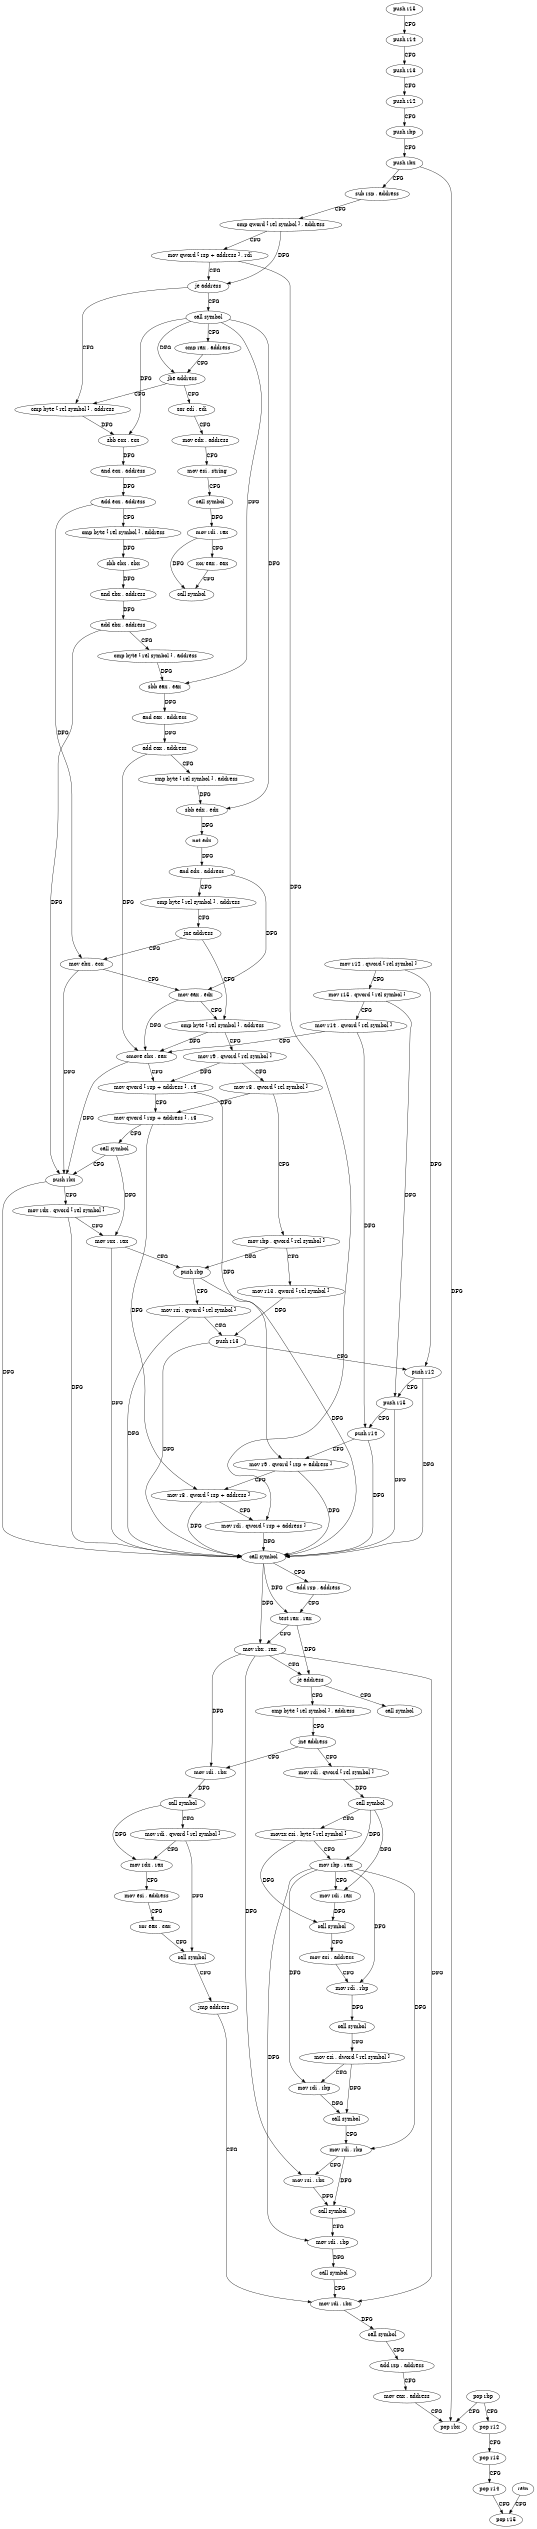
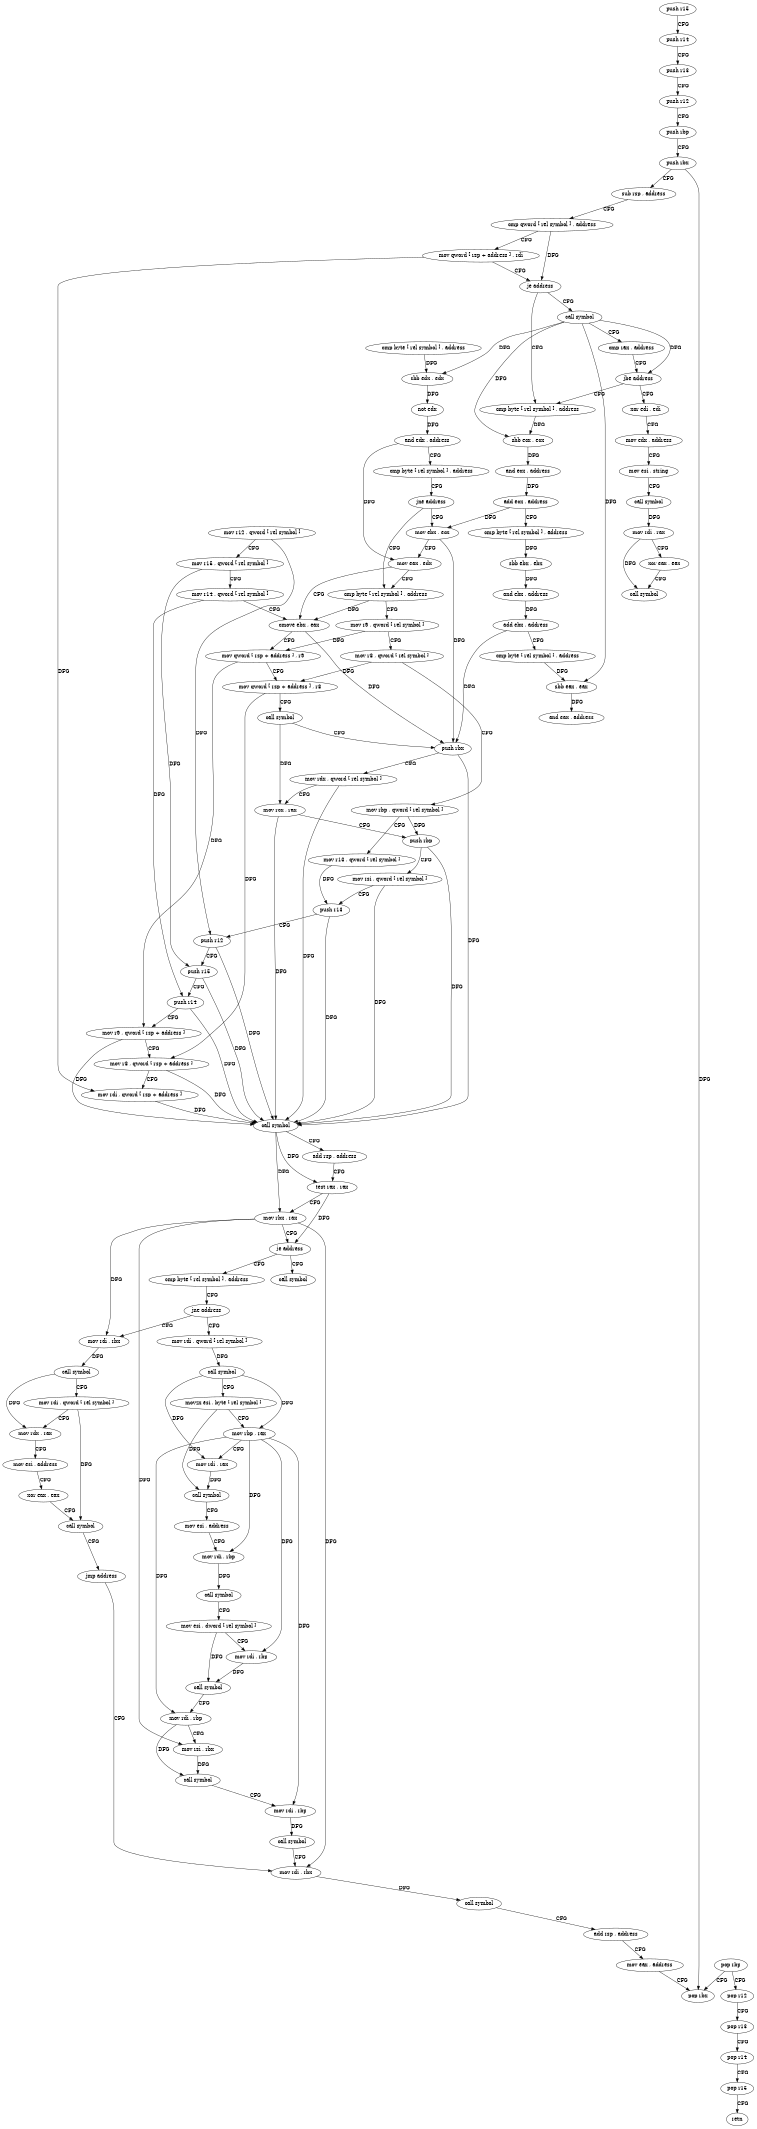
(165, 749) -> none
(156, 1026) -> (319, 595)
(516, 2503) -> (737, 2102)
